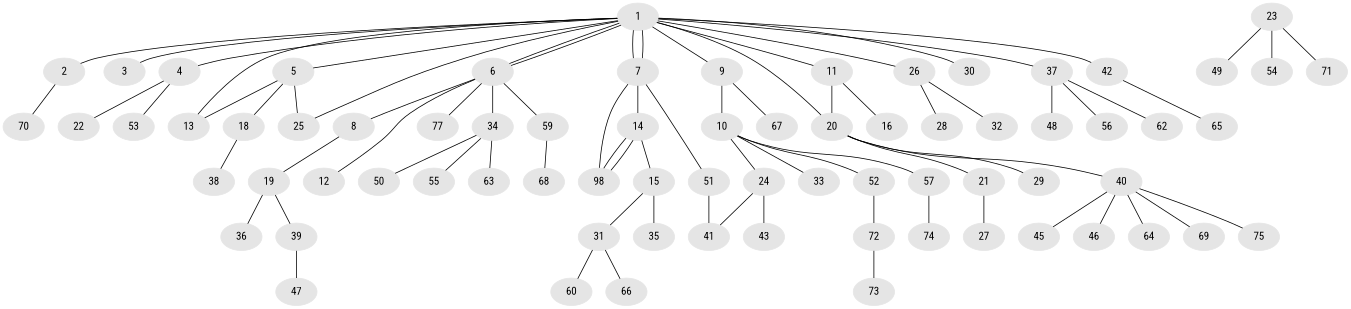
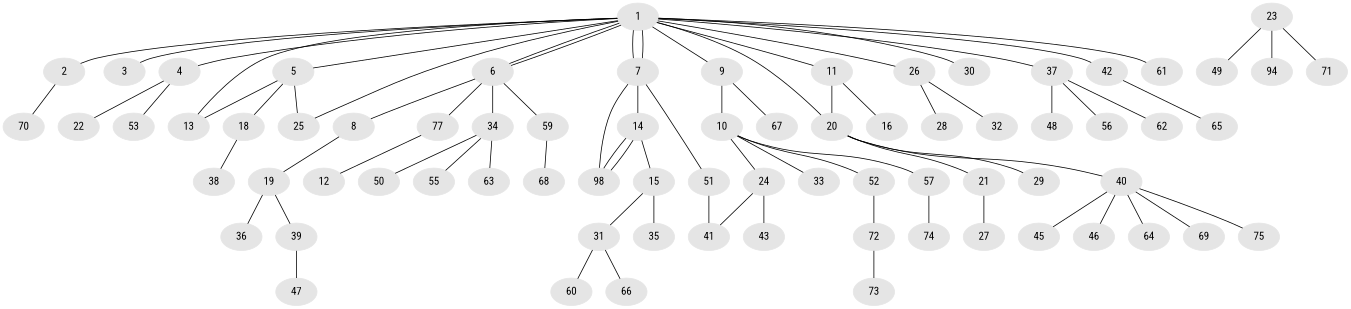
none -> (1162, 72)
(1272, 72) -> (1272, 72)
(402, 119) -> (381, 154)
